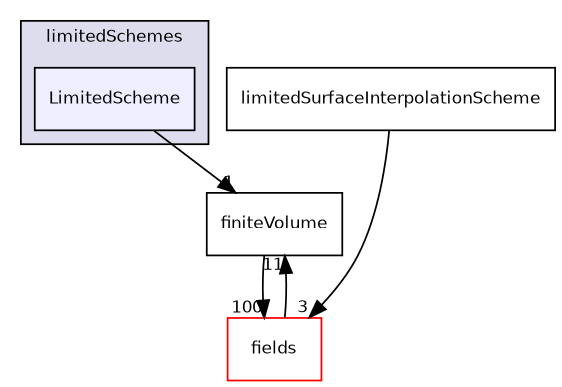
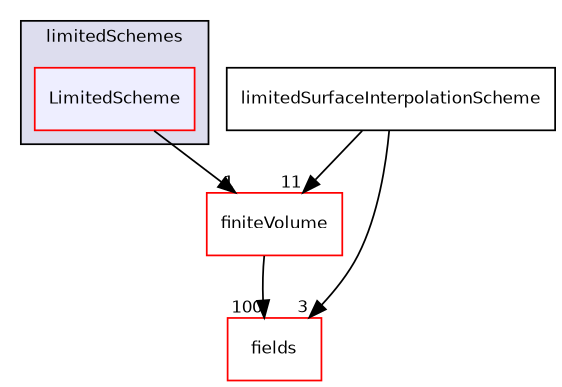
(115, 99) -> (115, 99)
(275, 224) -> (275, 224)
(286, 296) -> (339, 155)
